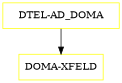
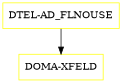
(61, 16) -> (61, 16)
